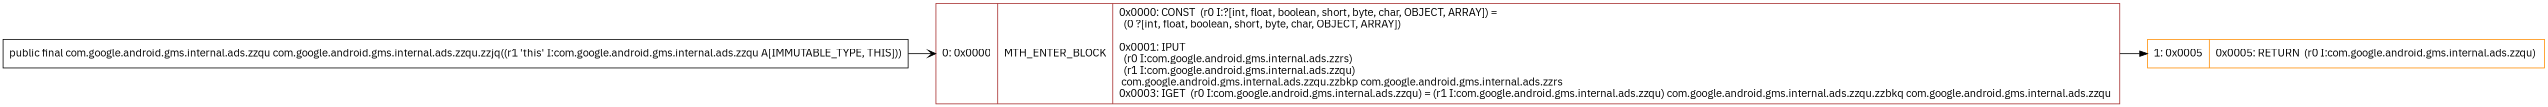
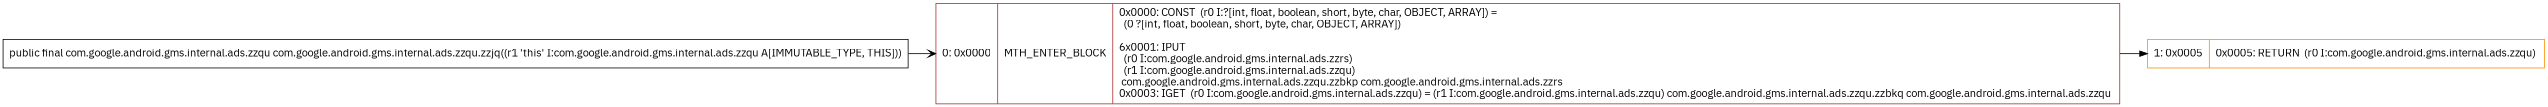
(1155, 47) -> (1155, 47)
